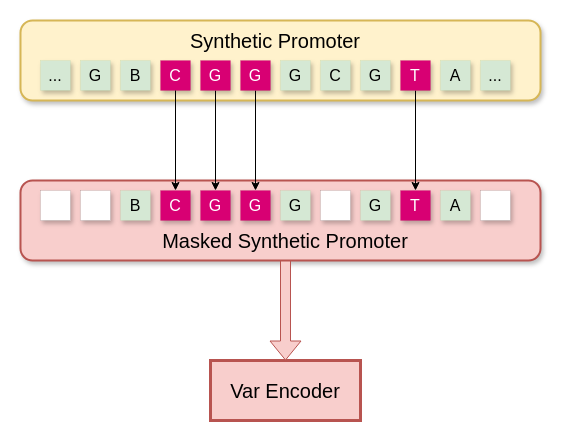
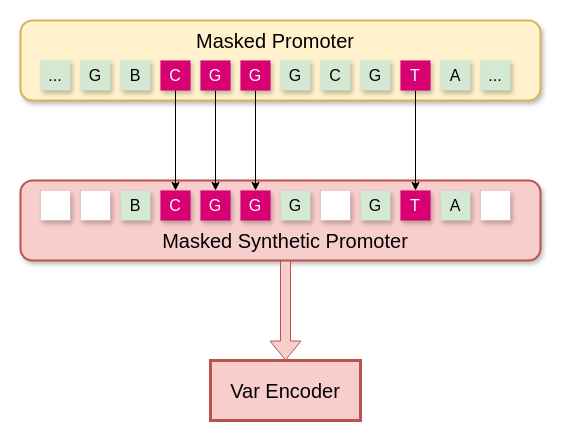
(276, 41) -> (276, 41)
